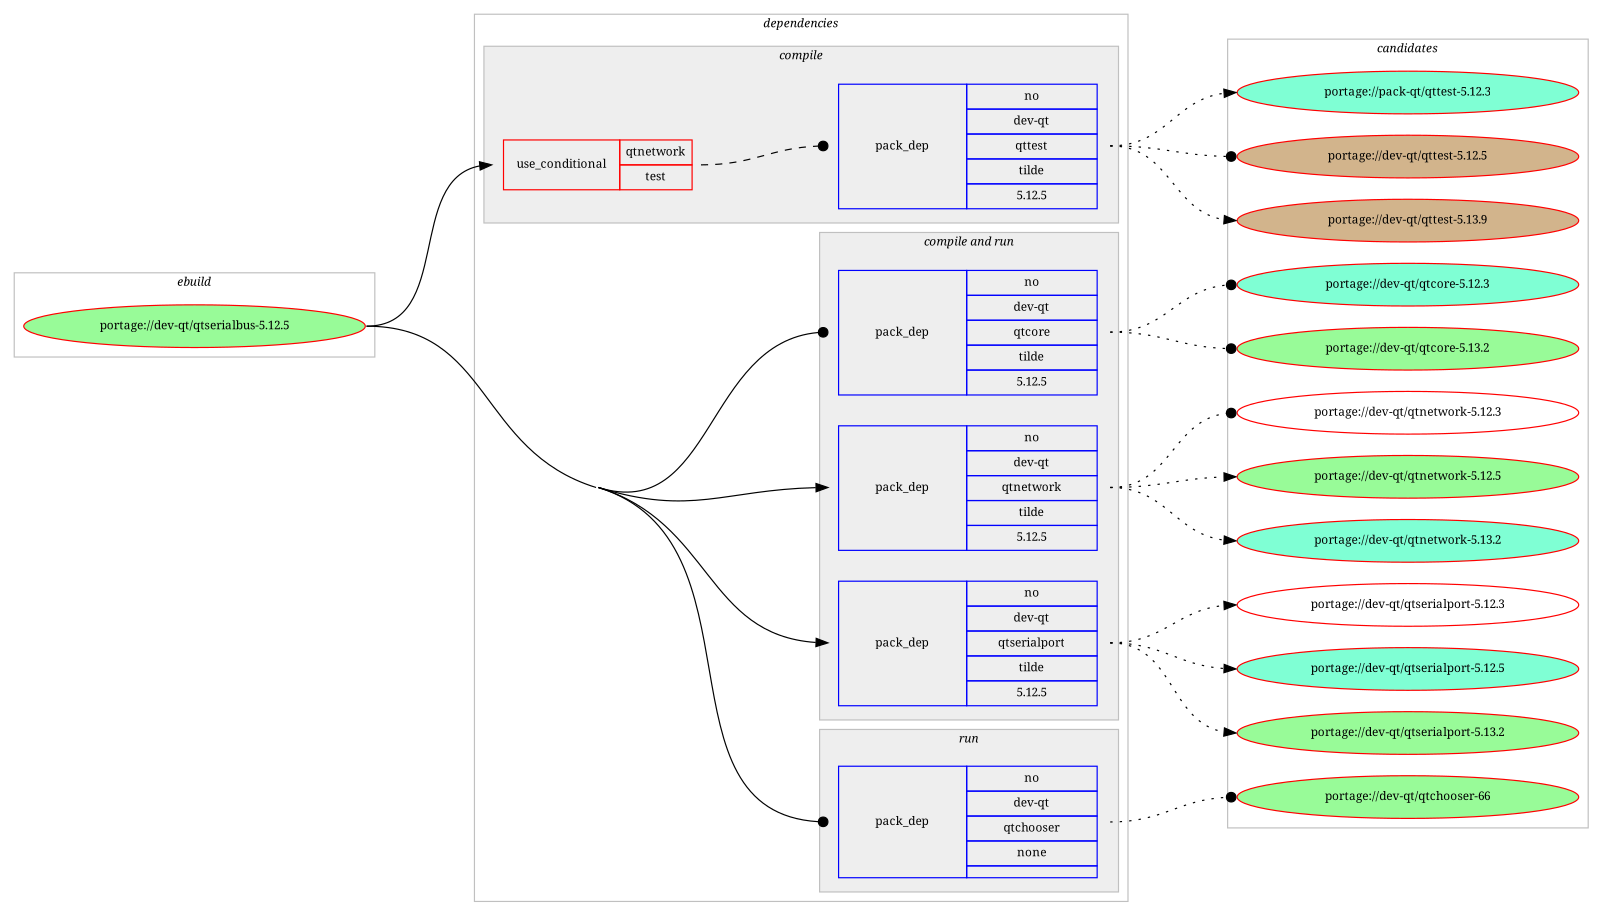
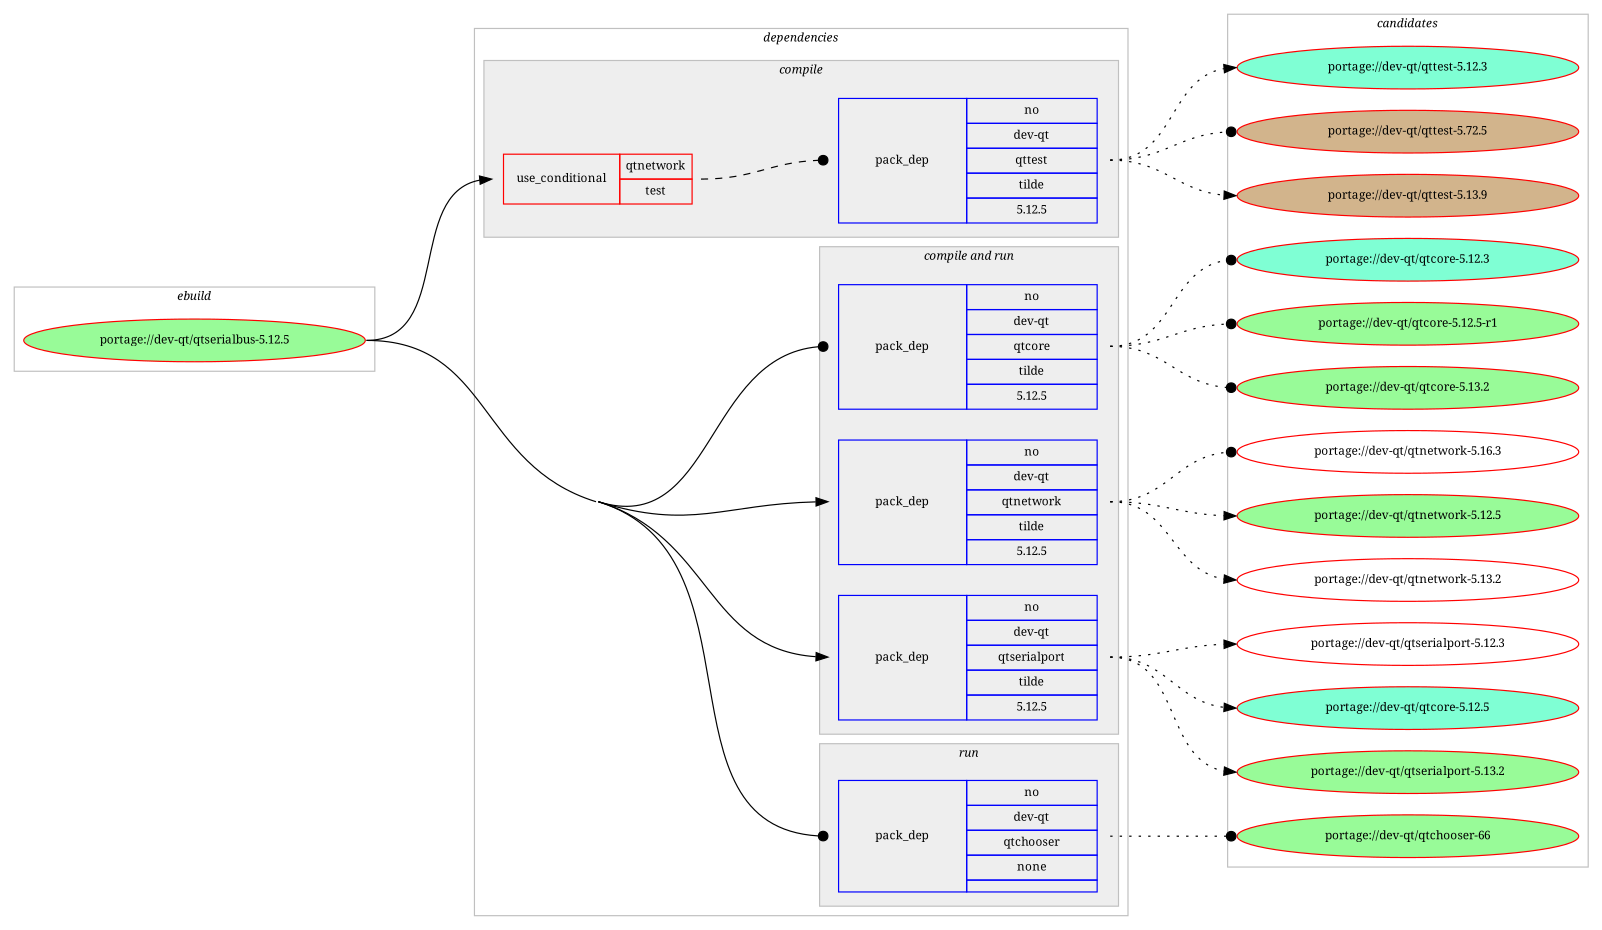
(1408, 93) -> (1408, 68)
(1408, 157) -> (1408, 132)
none -> (1408, 324)
(1408, 413) -> (1408, 452)
(1408, 541) -> (1408, 580)
(1408, 669) -> (1408, 708)
